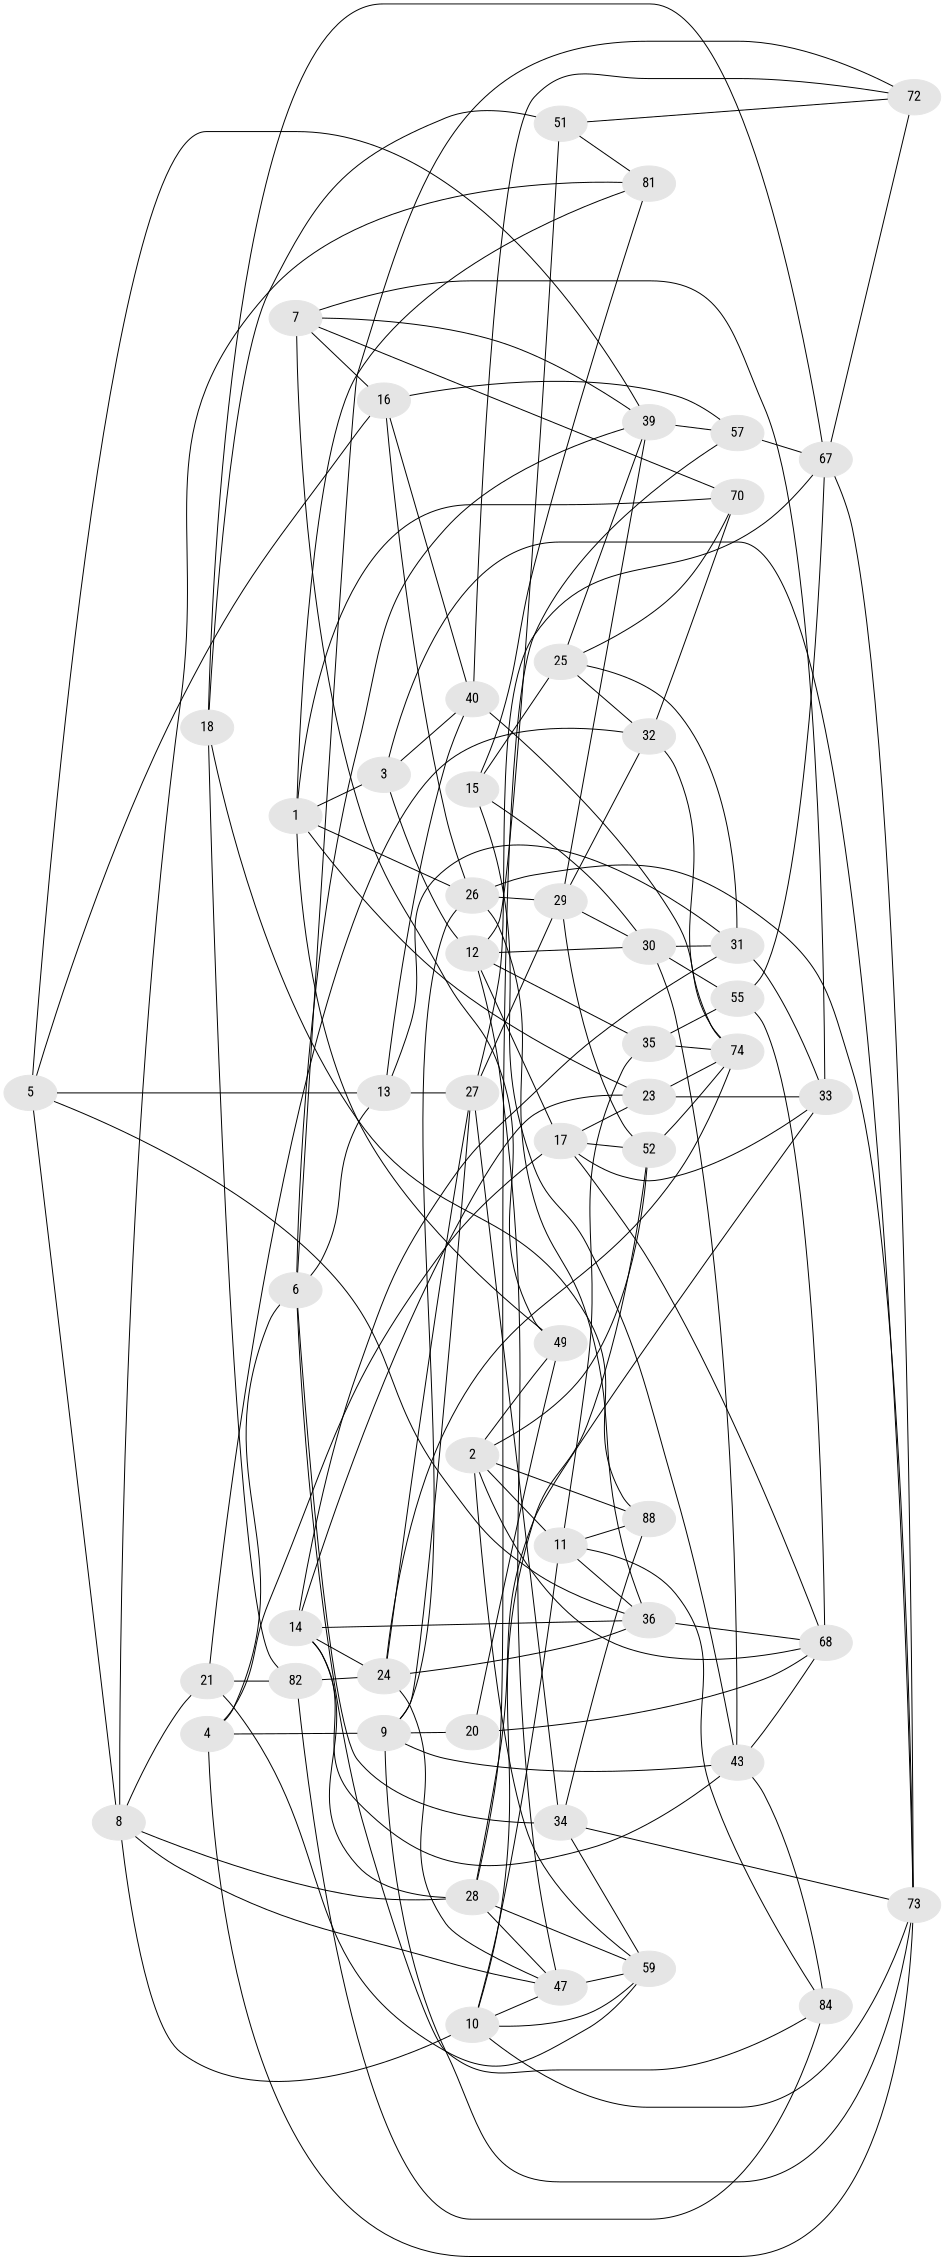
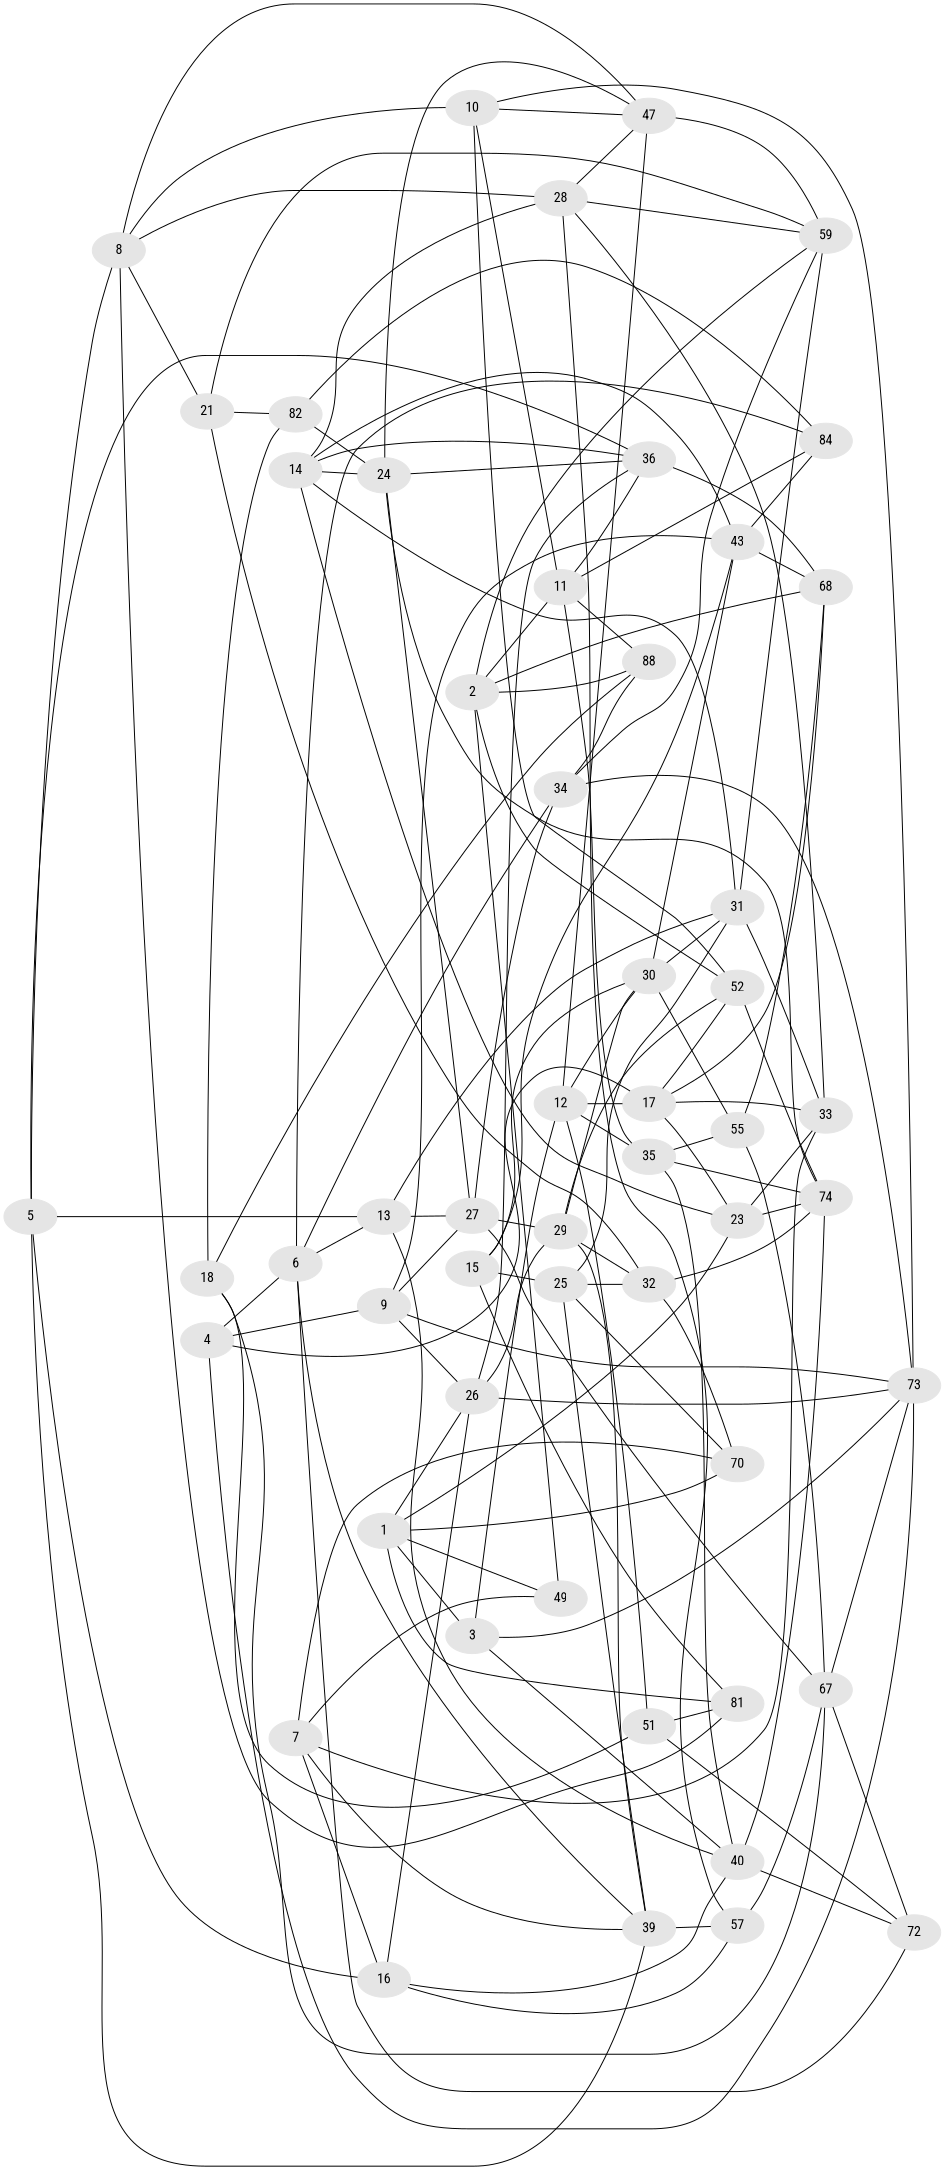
none -> (705, 1574)
(472, 1732) -> none
(571, 2019) -> (781, 555)
